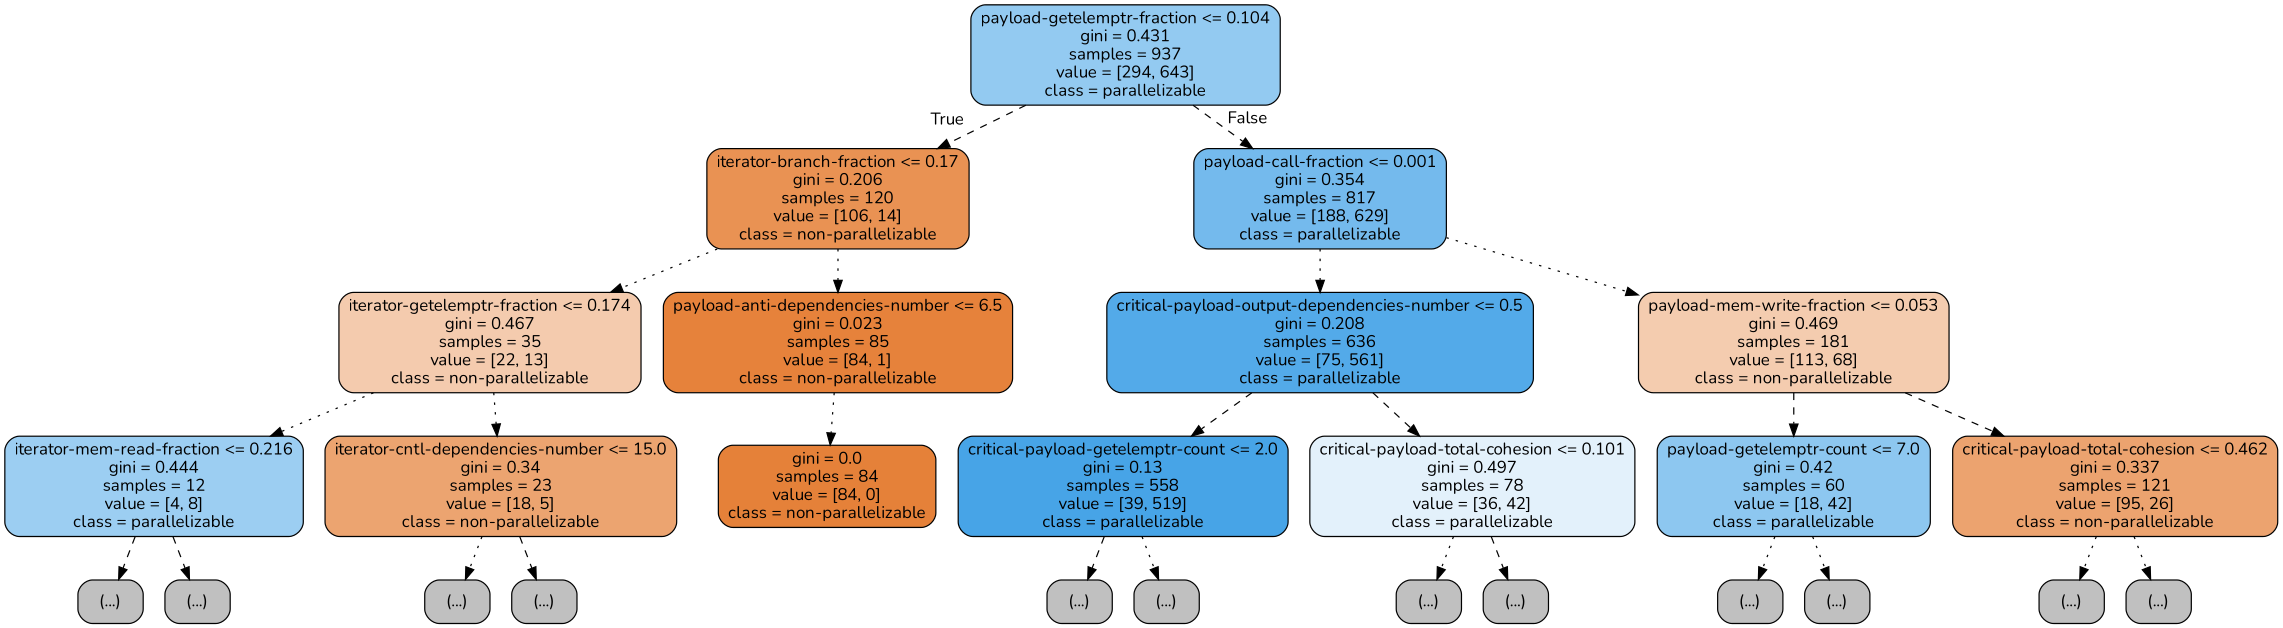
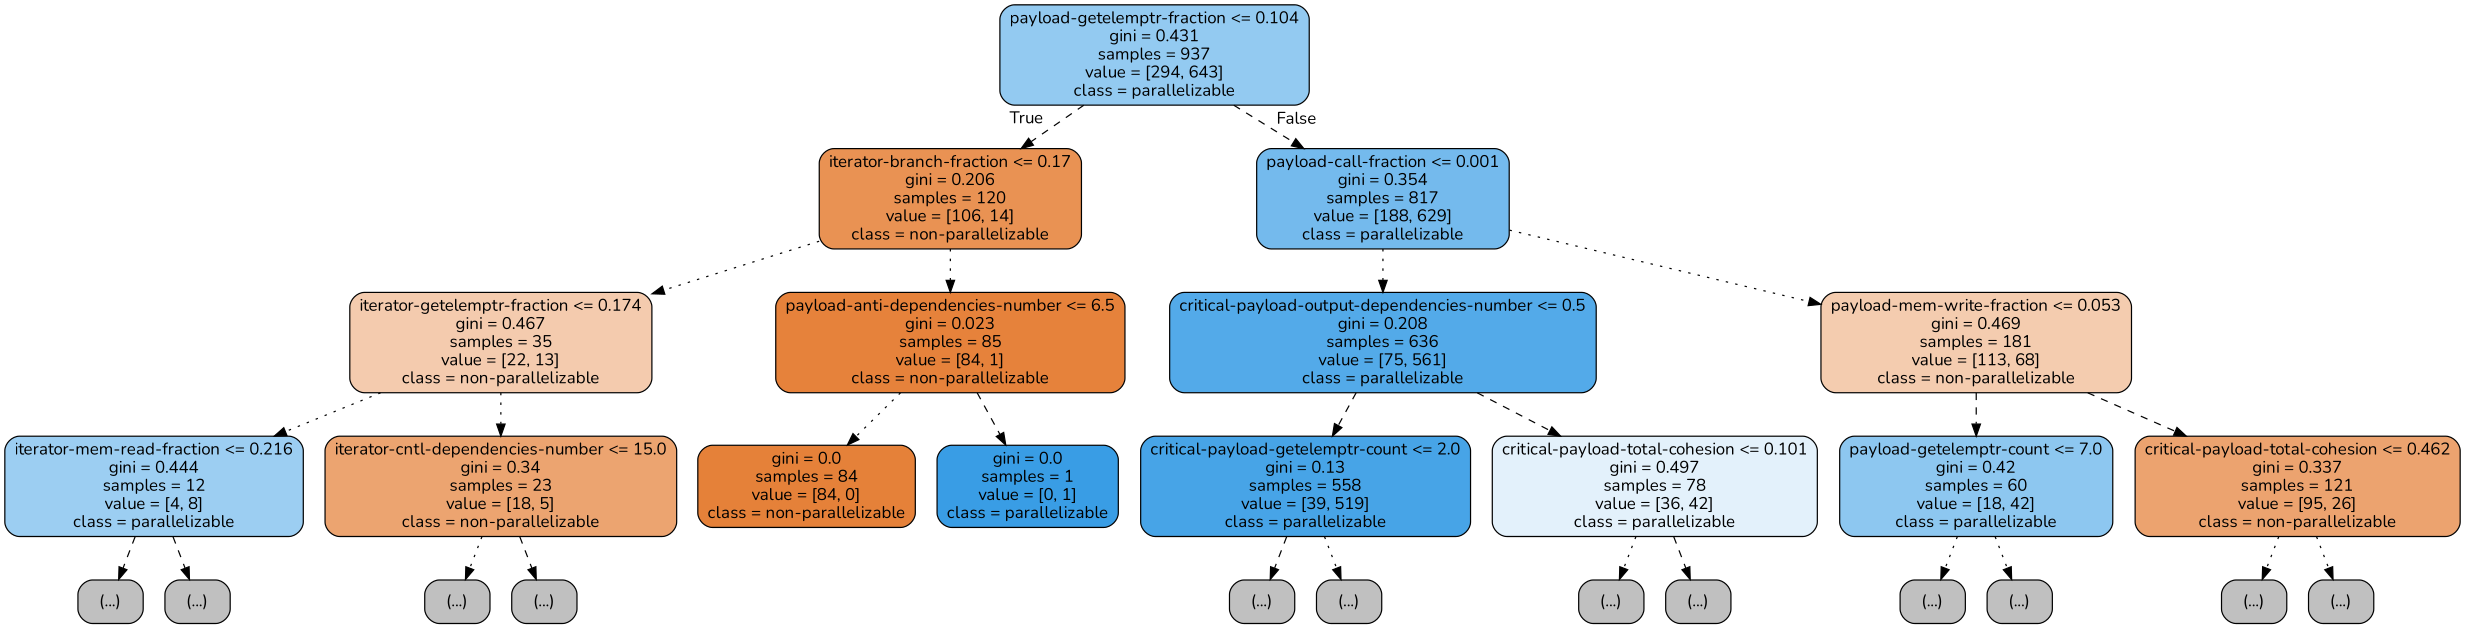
none -> (1028, 486)
